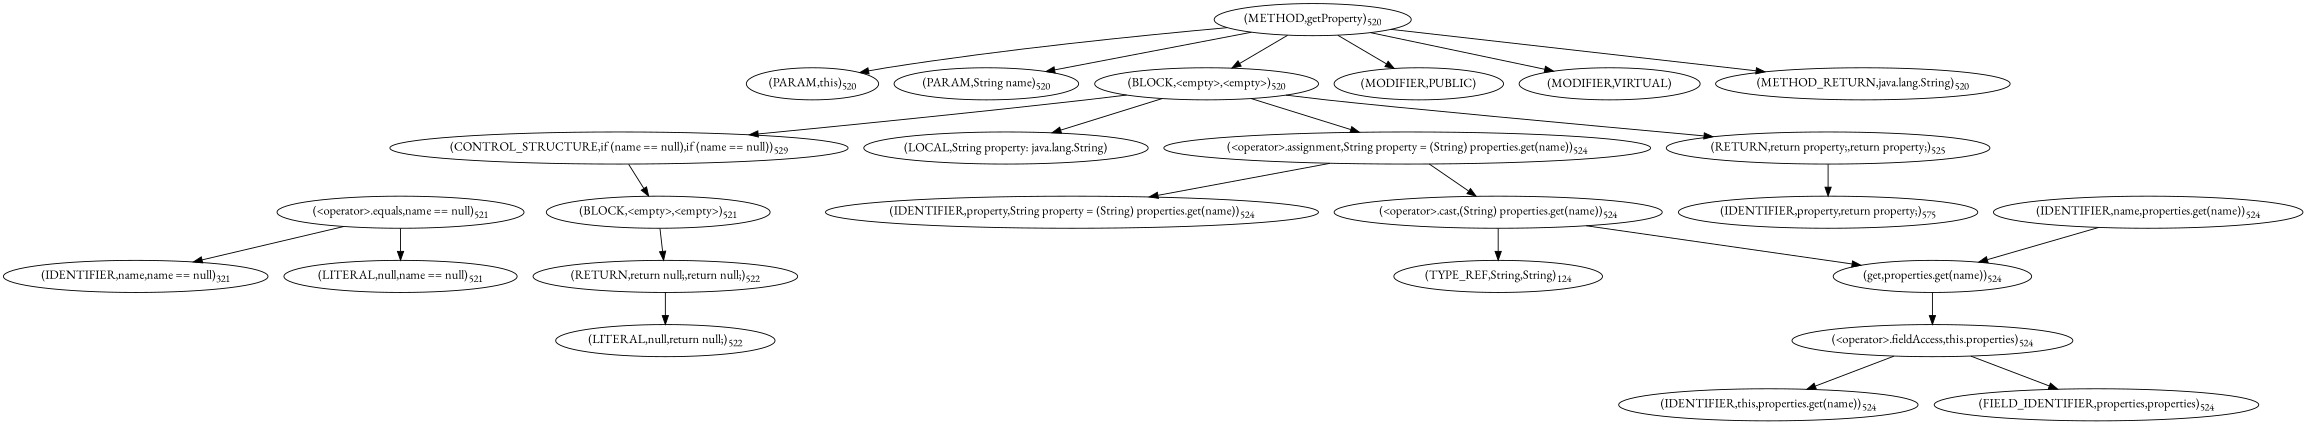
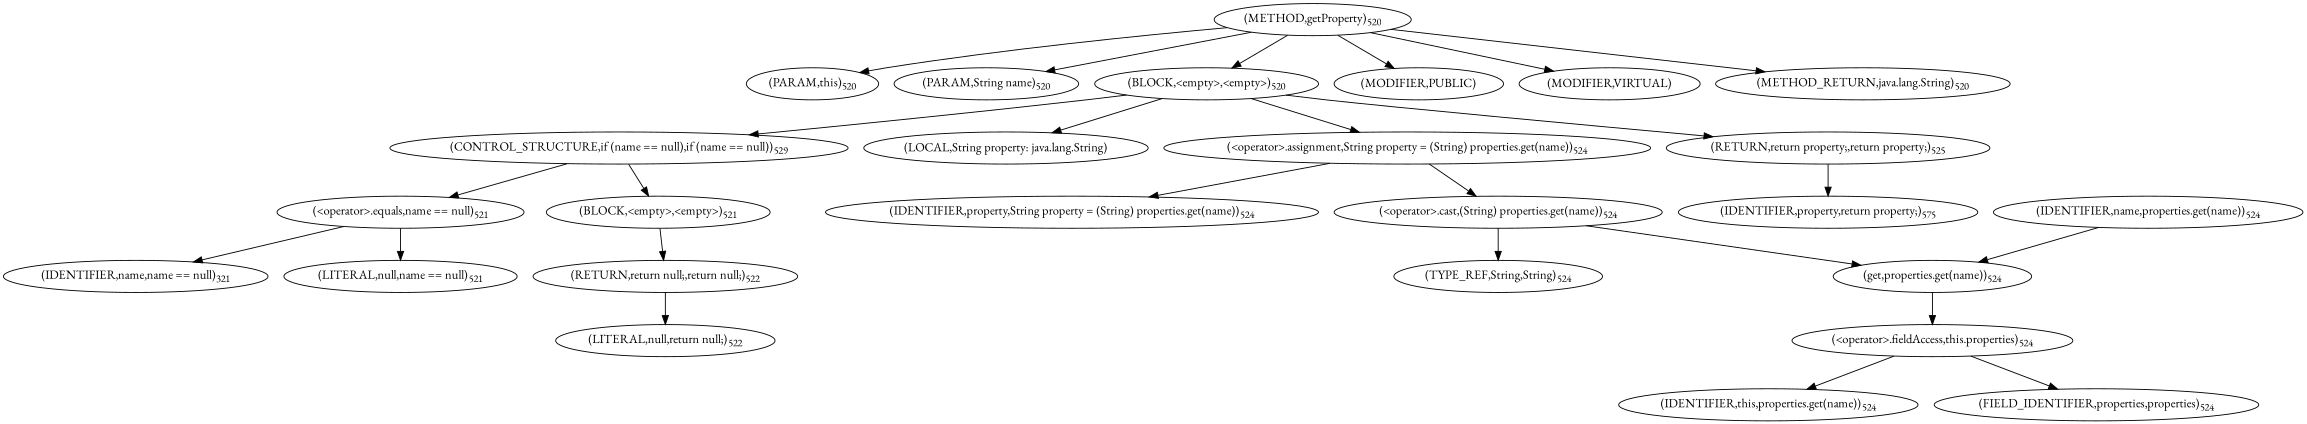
none -> (513, 179)
(1564, 275) -> (1564, 275)
